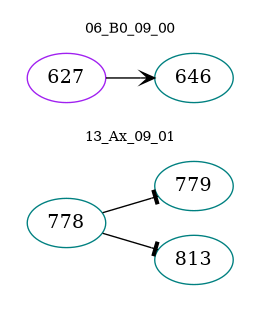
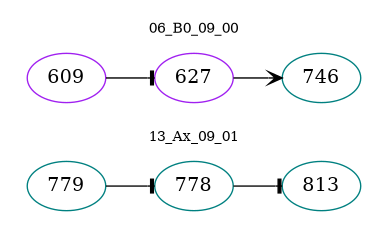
none -> (66, 78)
(194, 78) -> (321, 78)
(127, 205) -> (127, 186)
